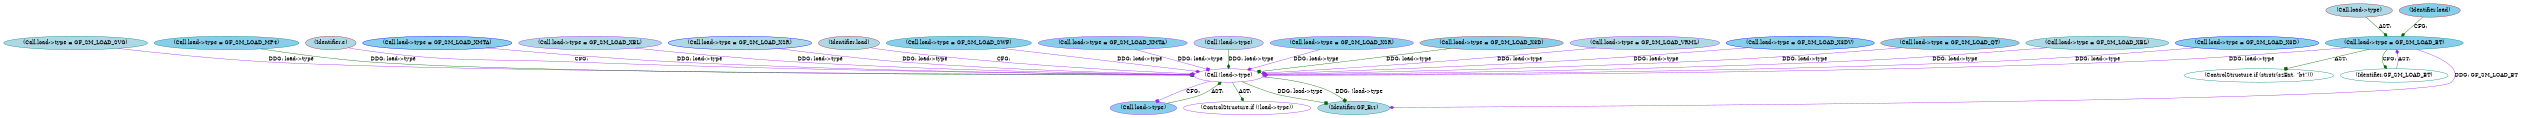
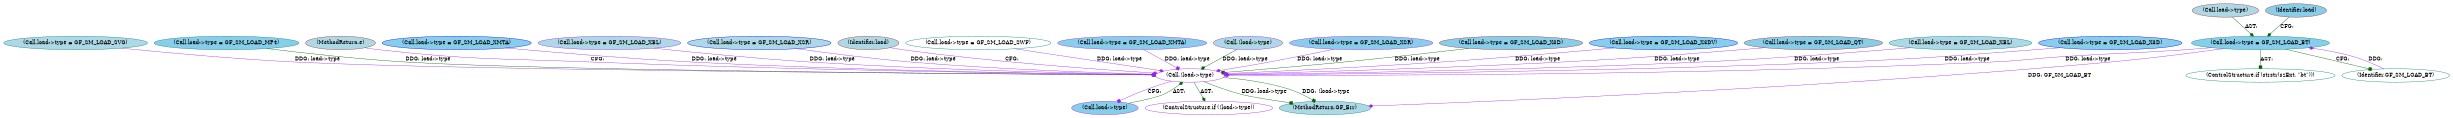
(331, 43) -> (341, 43)
(959, 43) -> (978, 43)
(1645, 43) -> none
(2383, 57) -> (2327, 59)
(2405, 59) -> (2377, 59)
(1354, 108) -> (1325, 108)
